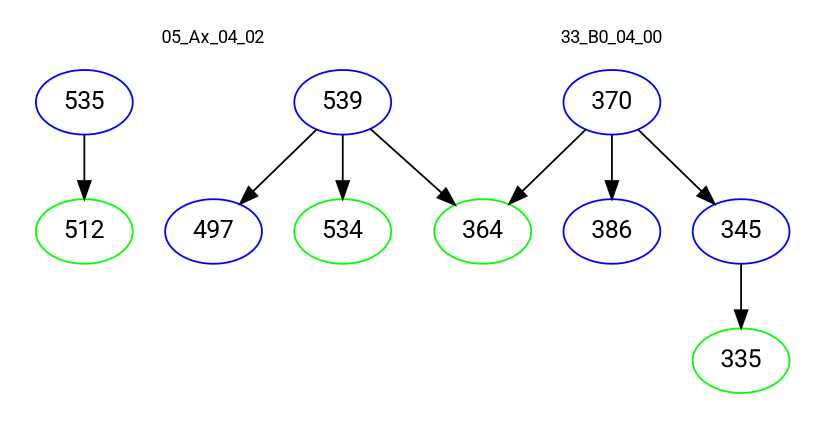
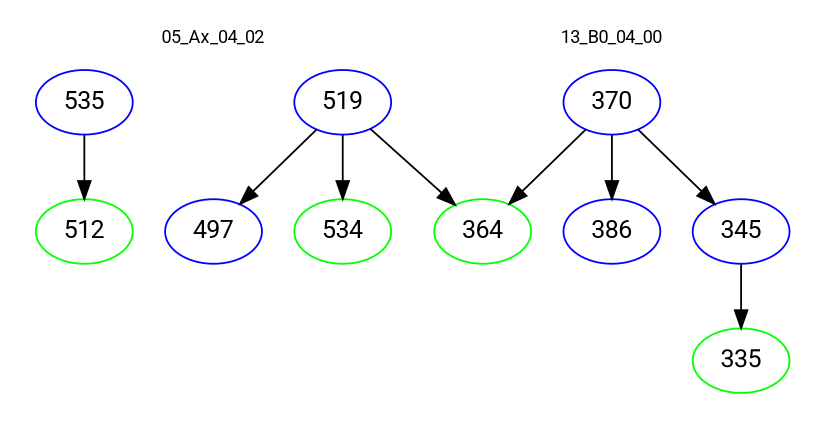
(612, 39) -> (612, 39)
(343, 102) -> (343, 102)
